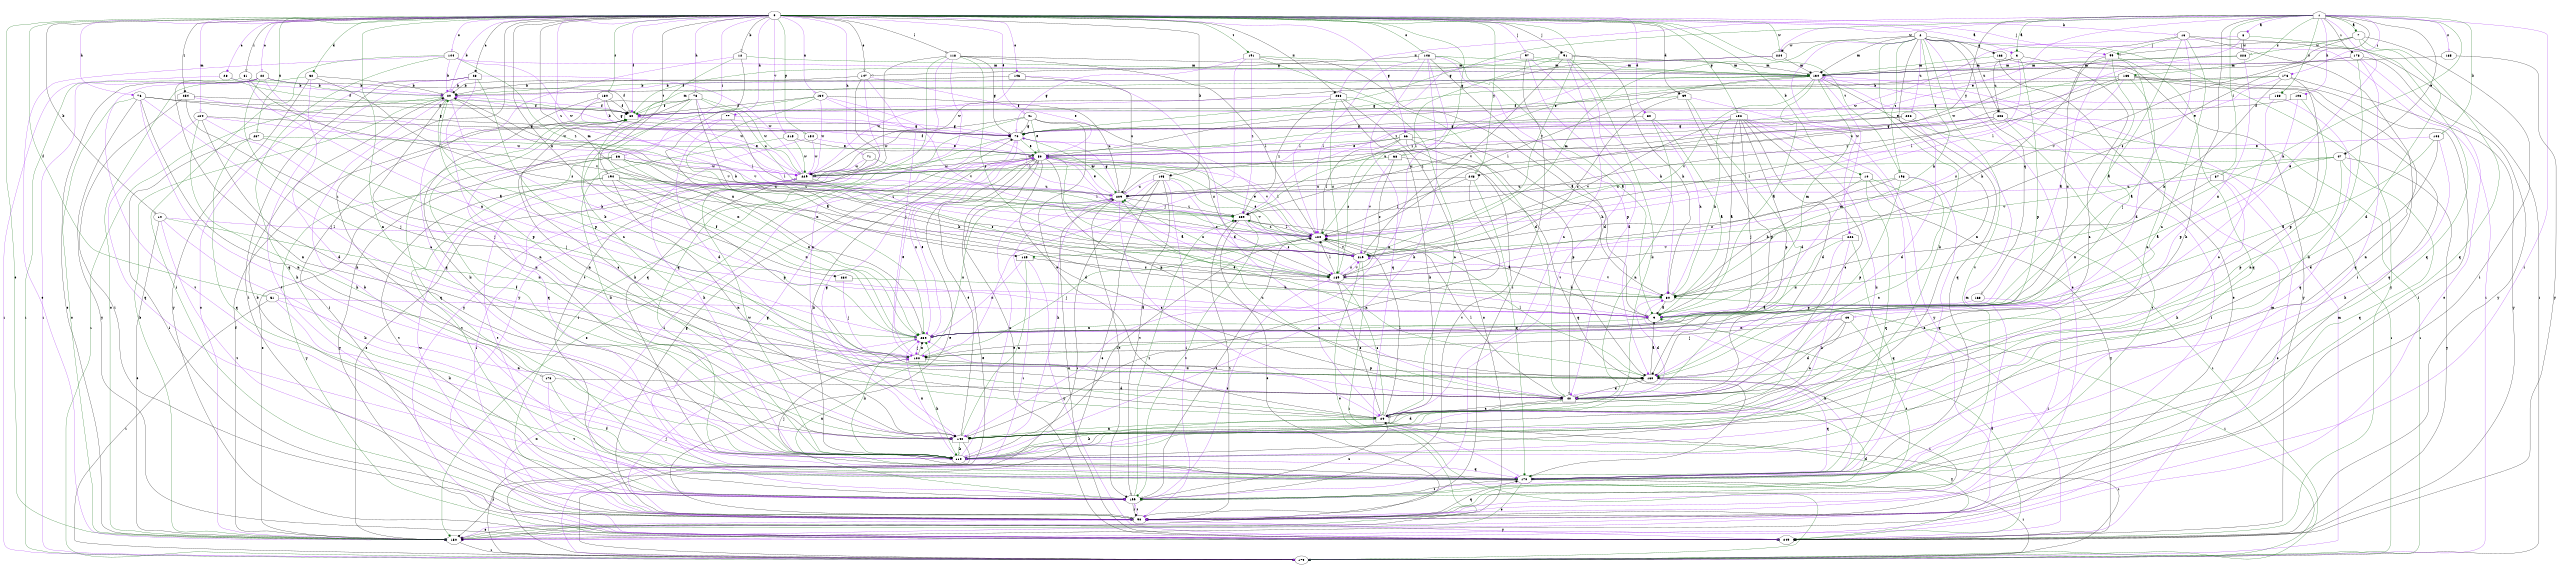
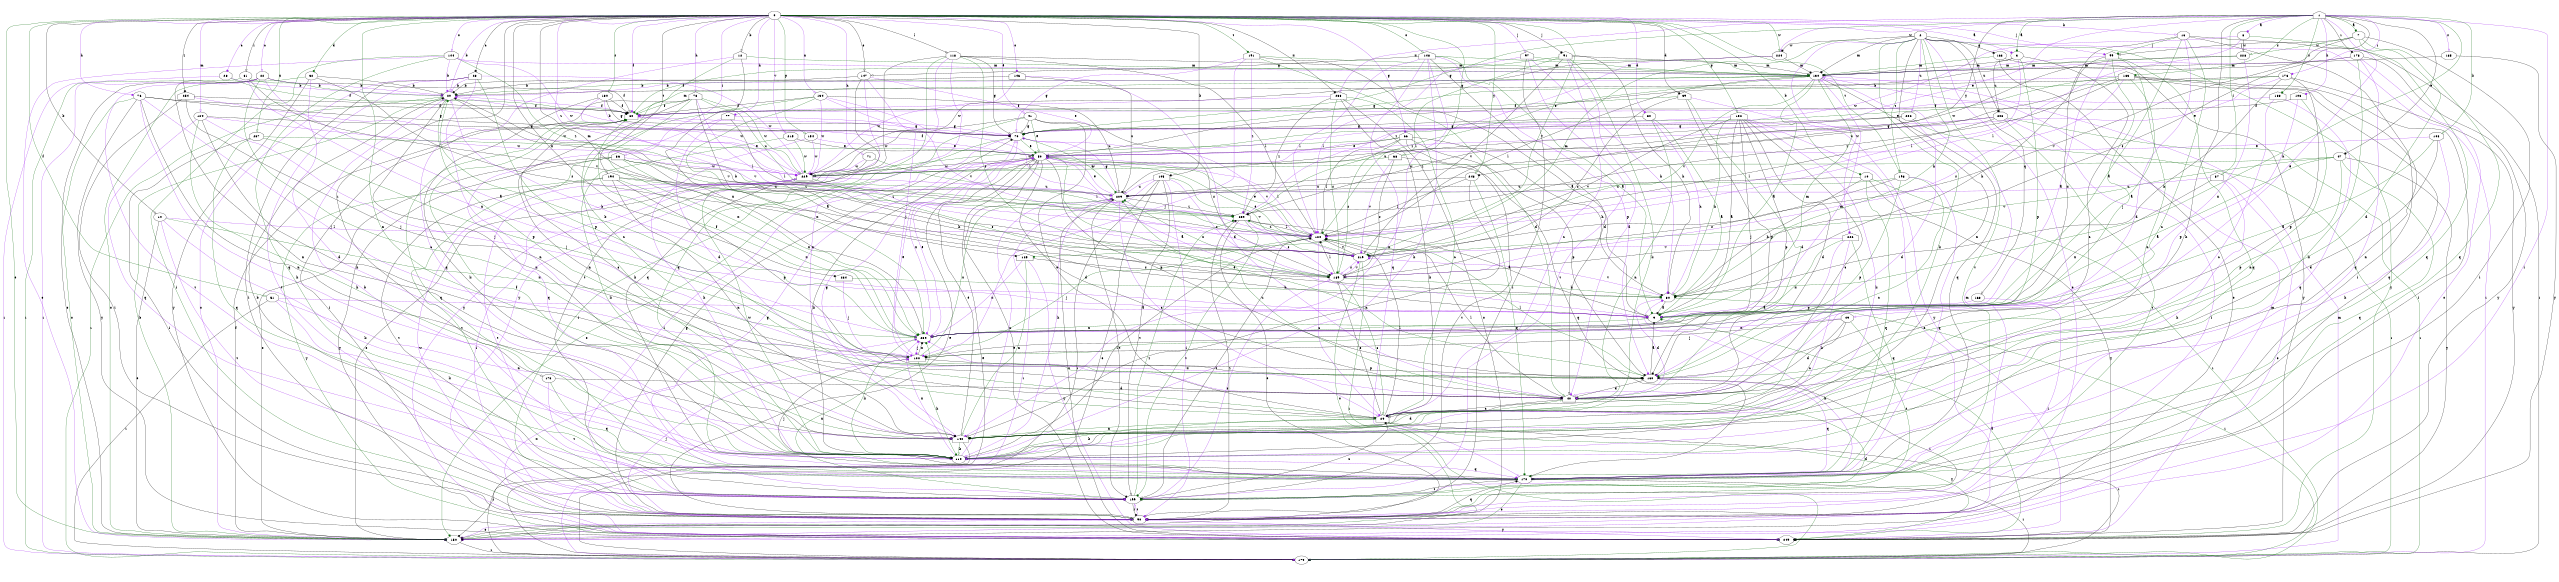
(607, 429) -> (607, 429)
